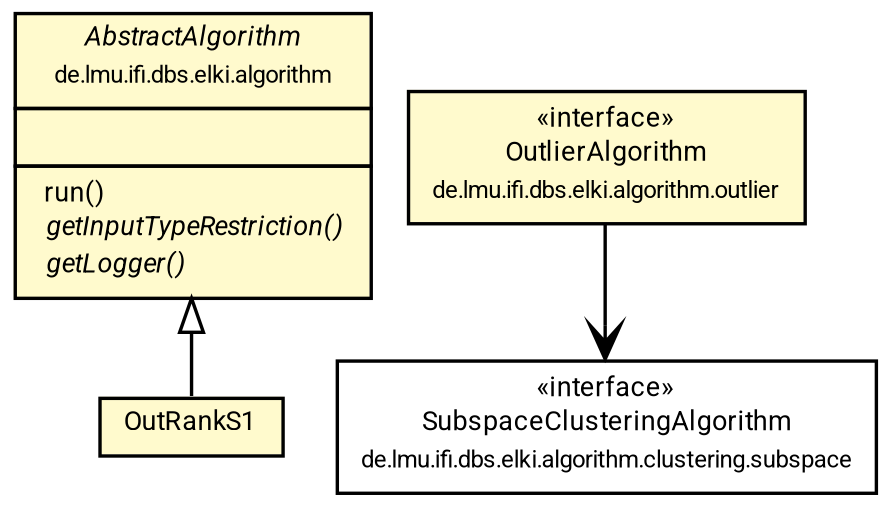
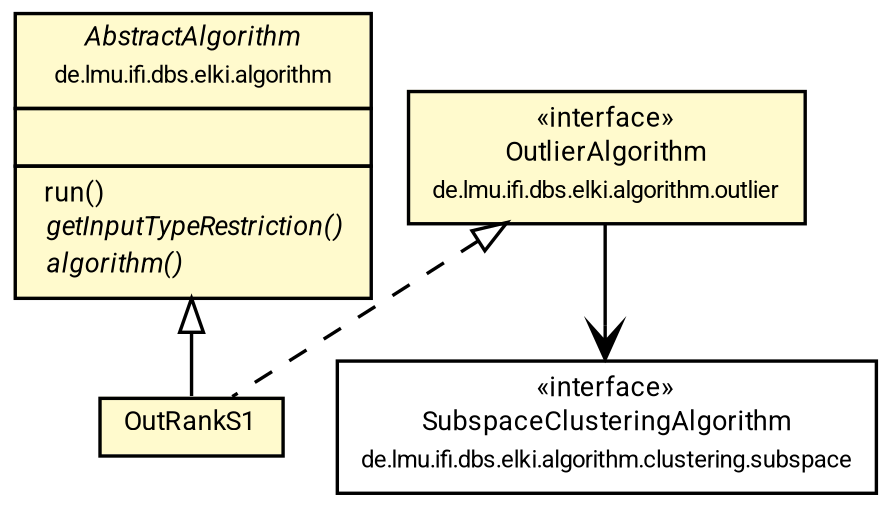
(114, 264) -> (112, 264)
none -> (355, 319)
